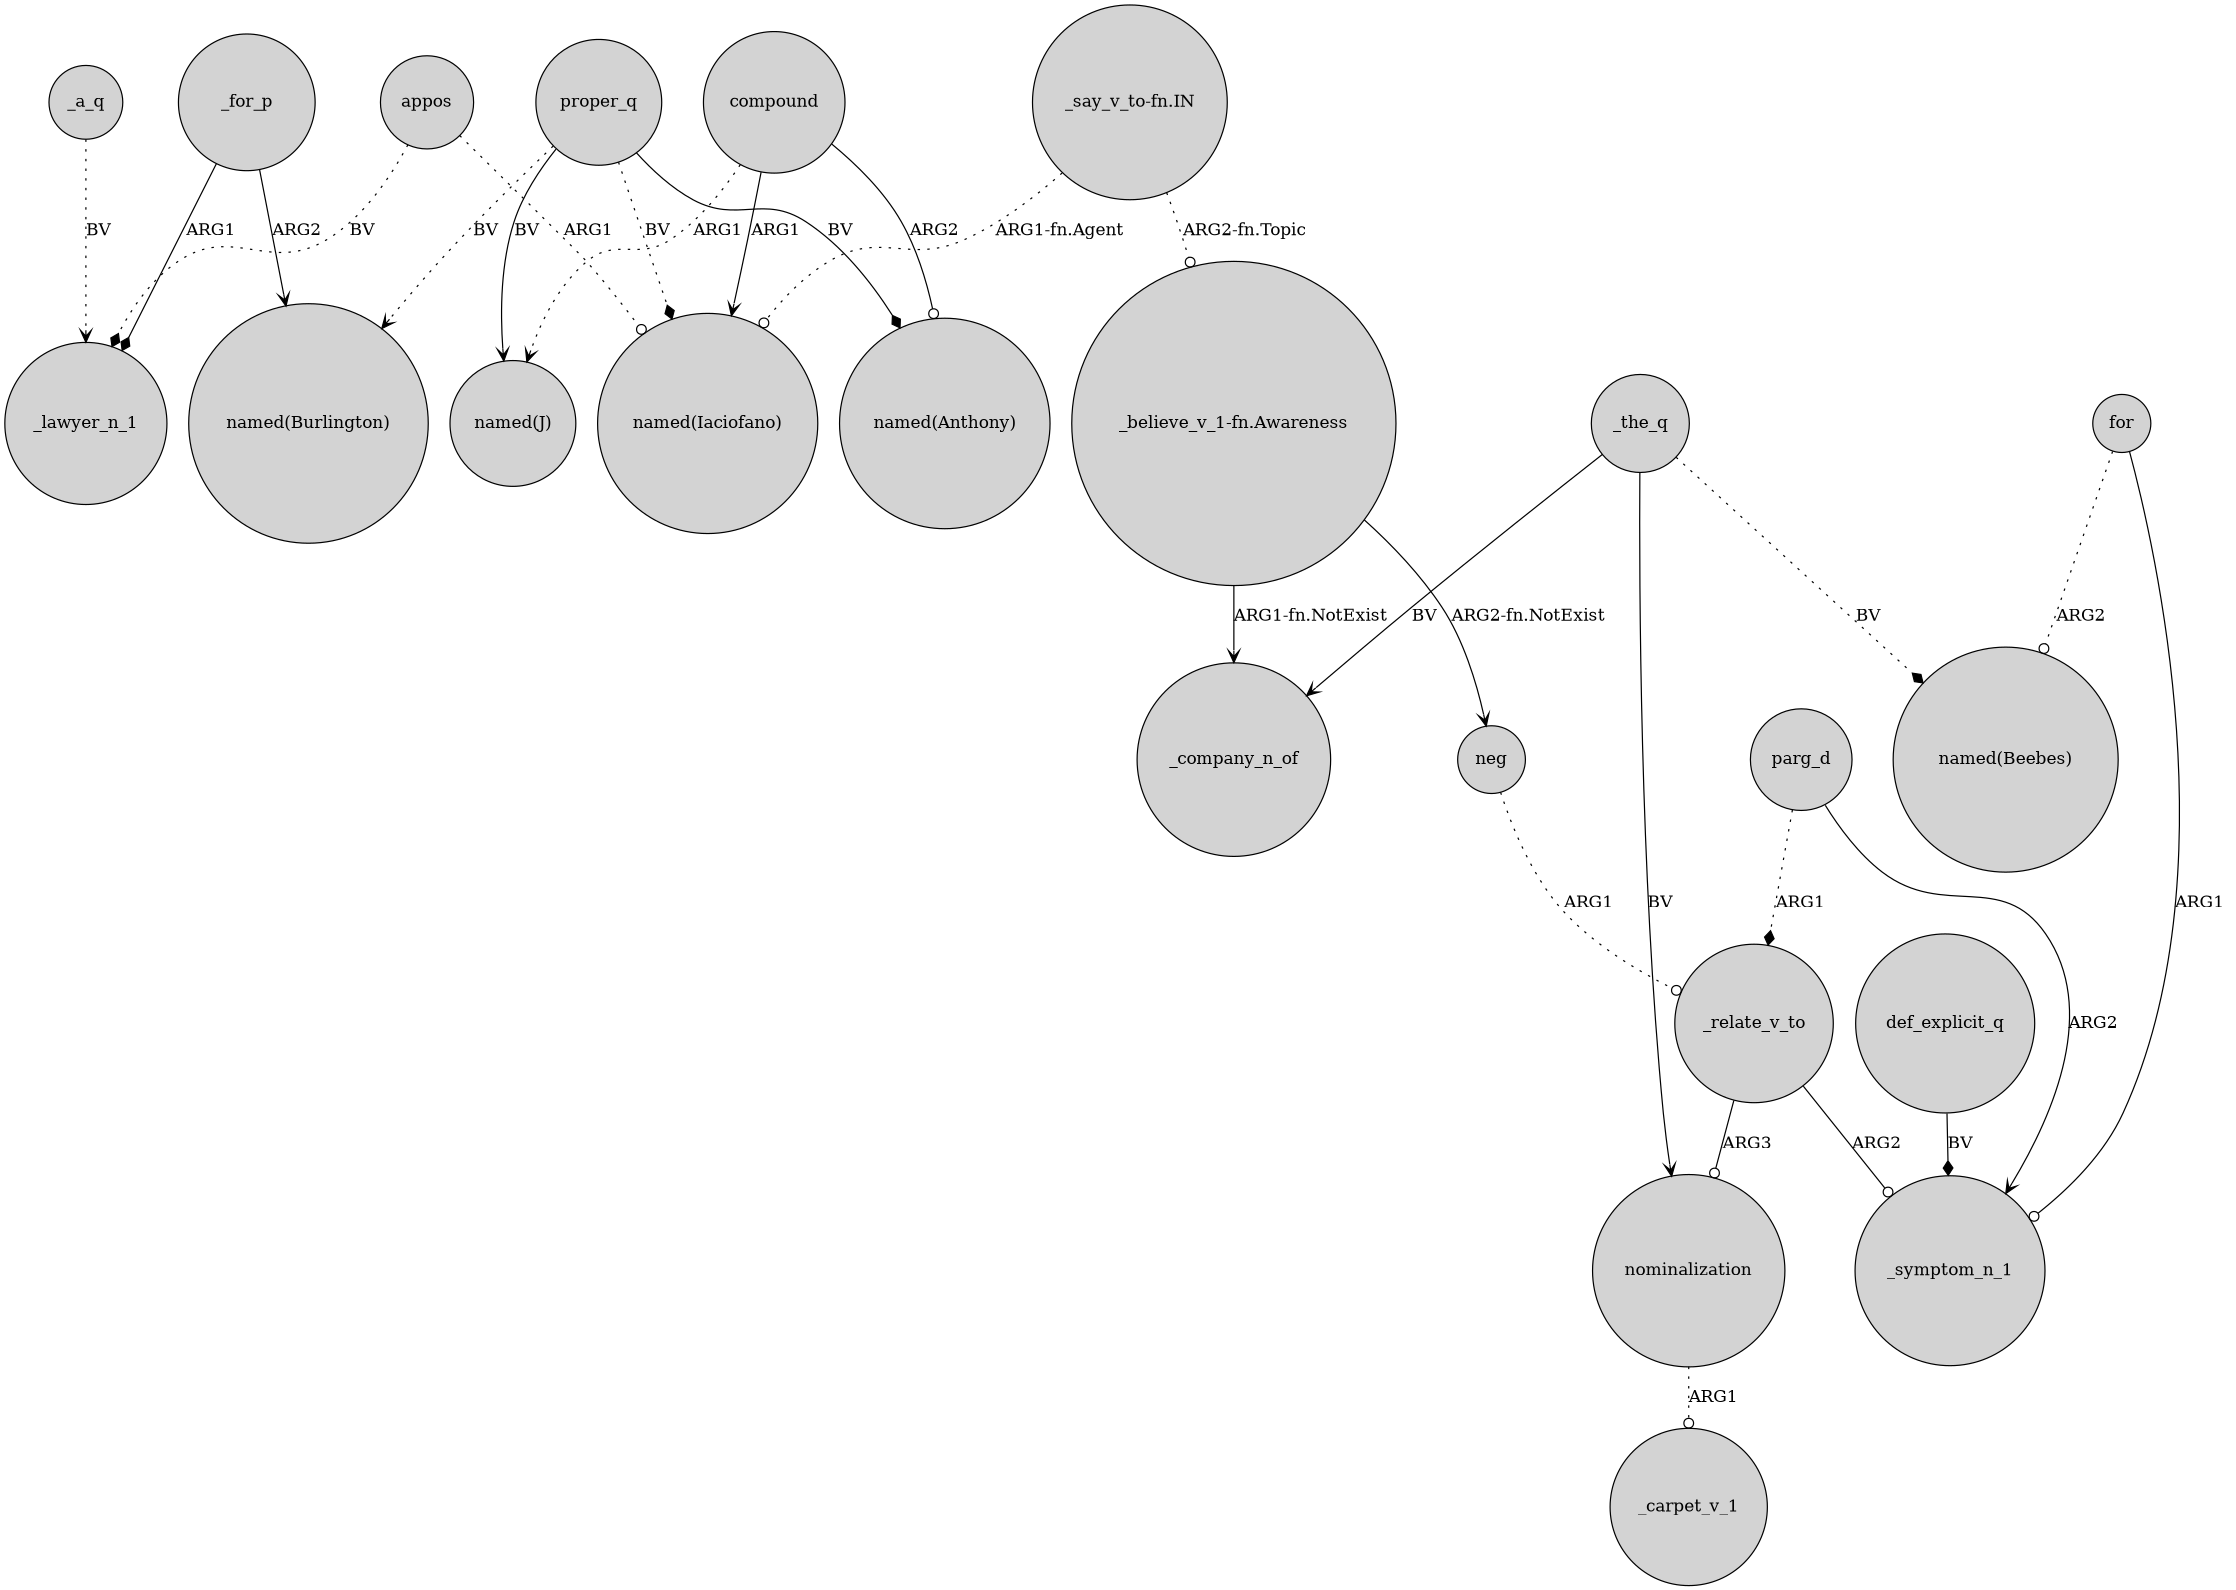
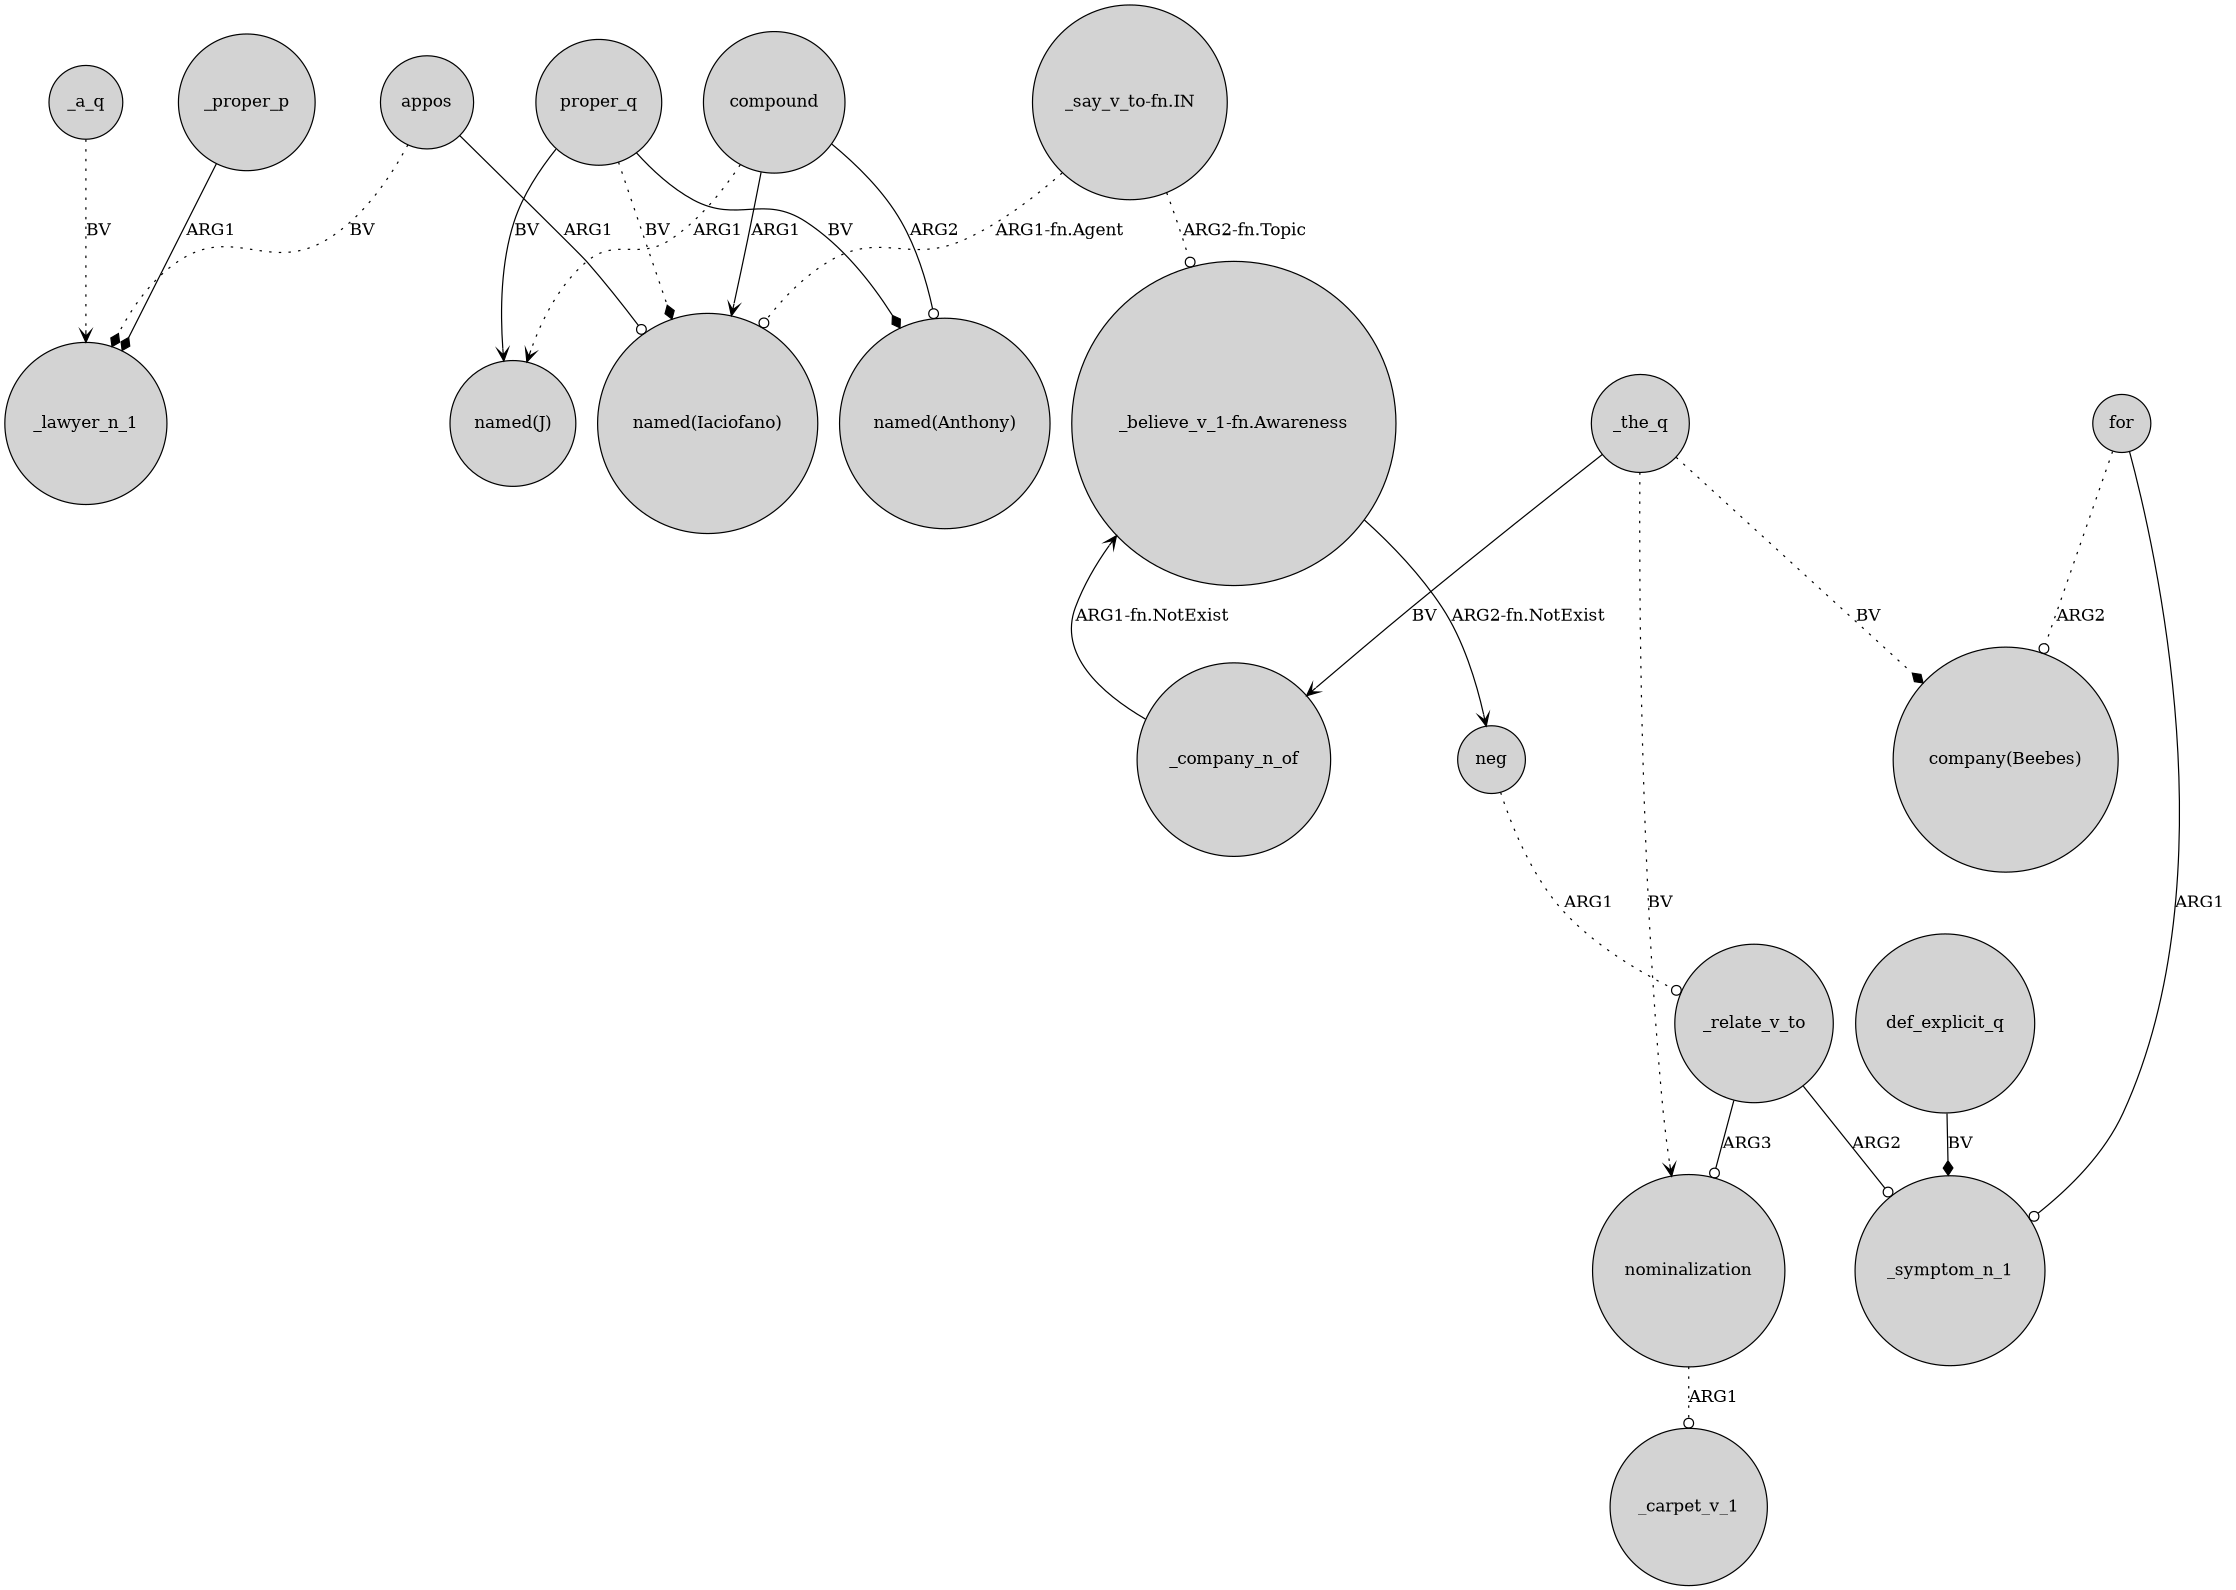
(247, 102) -> (247, 102)
(553, 227) -> (553, 227)
(308, 423) -> none
(1234, 618) -> (1074, 643)
(1801, 760) -> none
(2006, 760) -> (2006, 760)
(1645, 819) -> (1645, 819)
